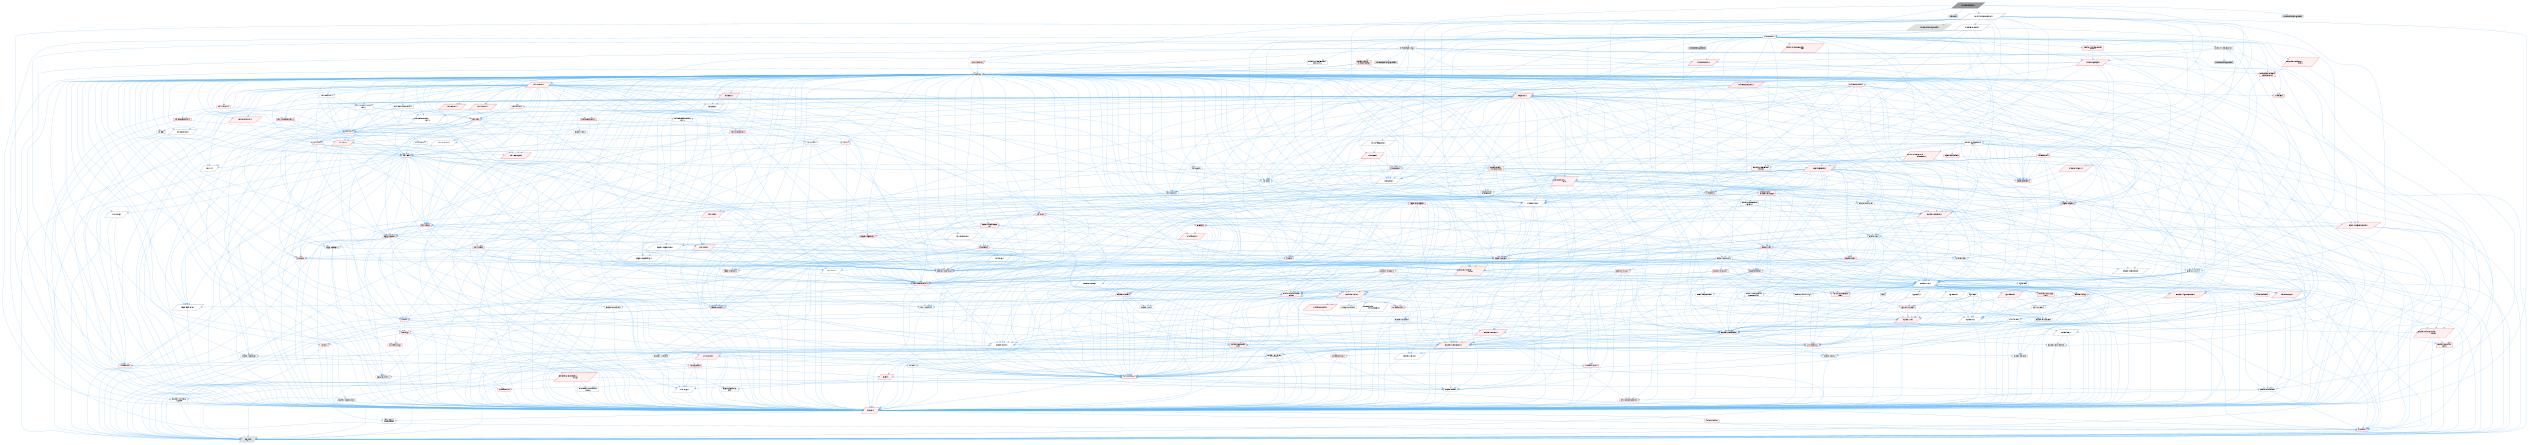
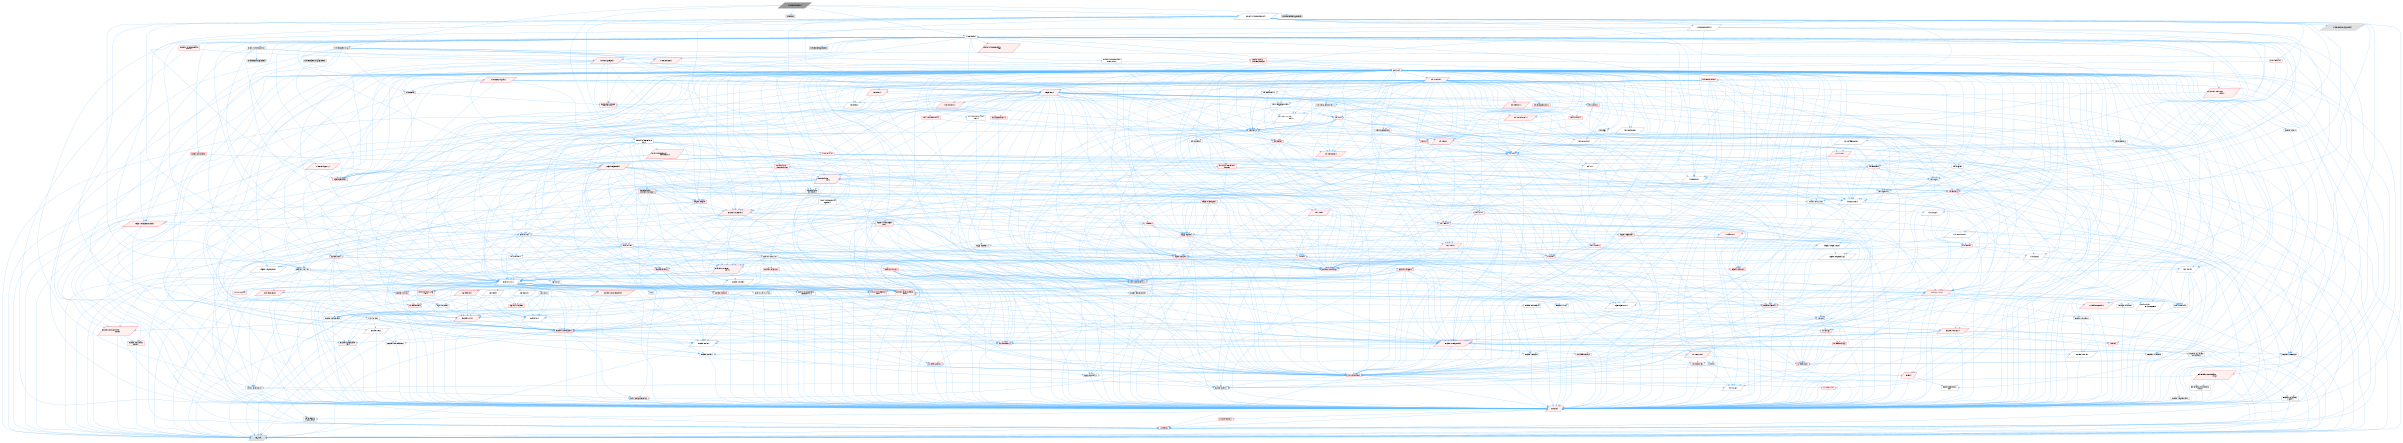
(977, 74) -> (1397, 70)
(2273, 85) -> (507, 99)
